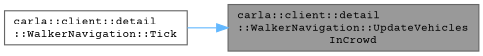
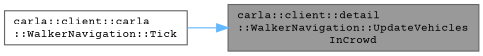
(96, 28) -> (96, 28)
